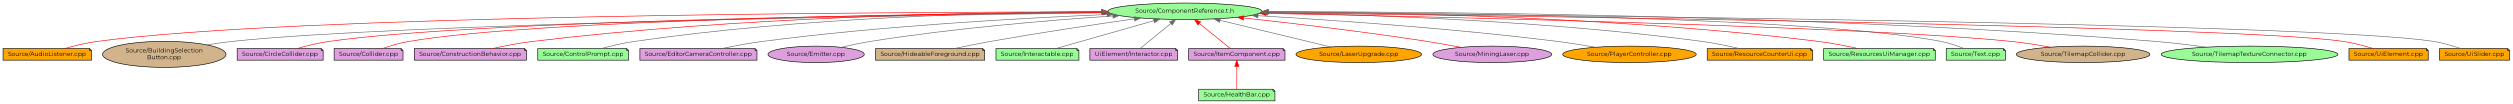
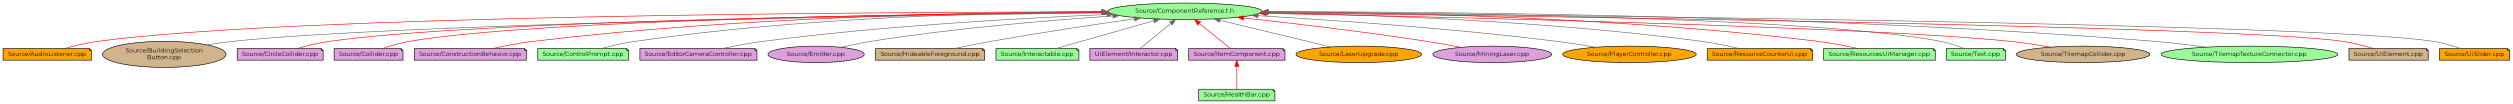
(2389, 54) -> (2389, 54)
